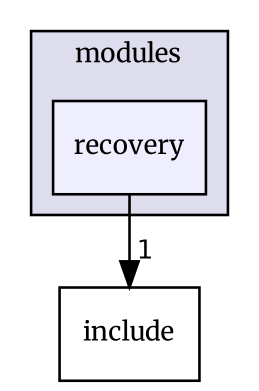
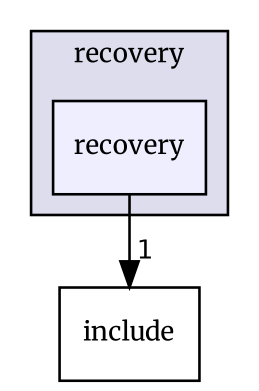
(130, 56) -> (130, 56)
